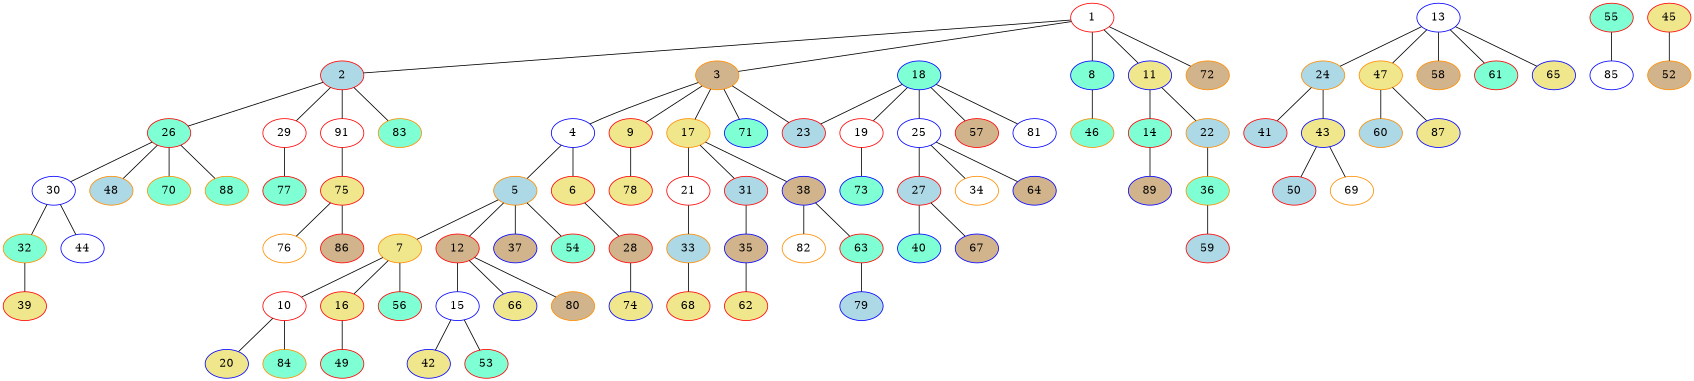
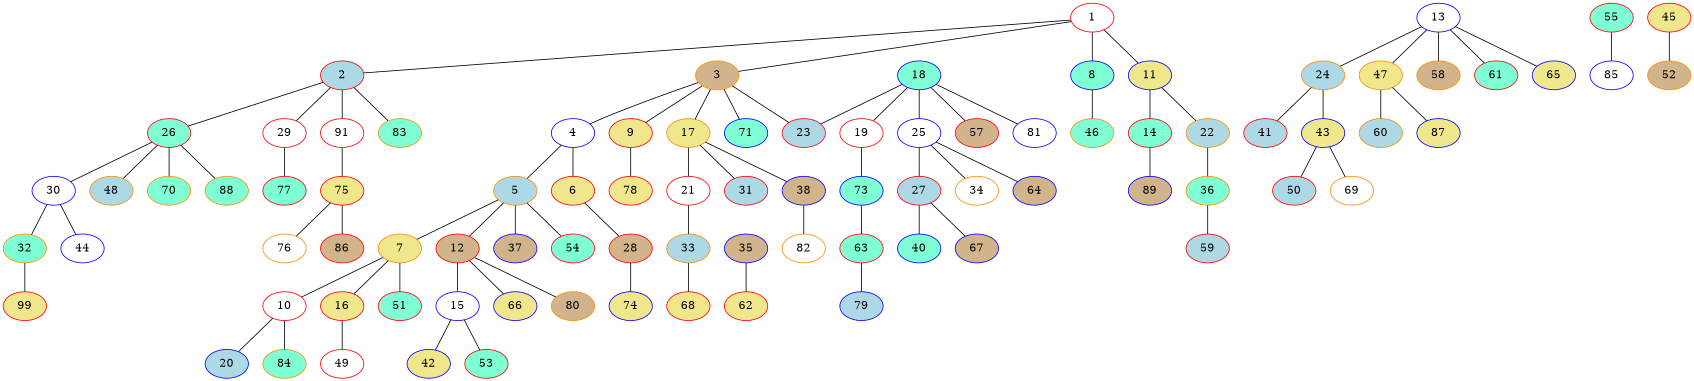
(1208, 75) -> none
(746, 220) -> none
(833, 220) -> (861, 220)
(25, 306) -> (25, 306)
(400, 306) -> (400, 306)
(227, 364) -> (227, 364)
(342, 364) -> (342, 364)
